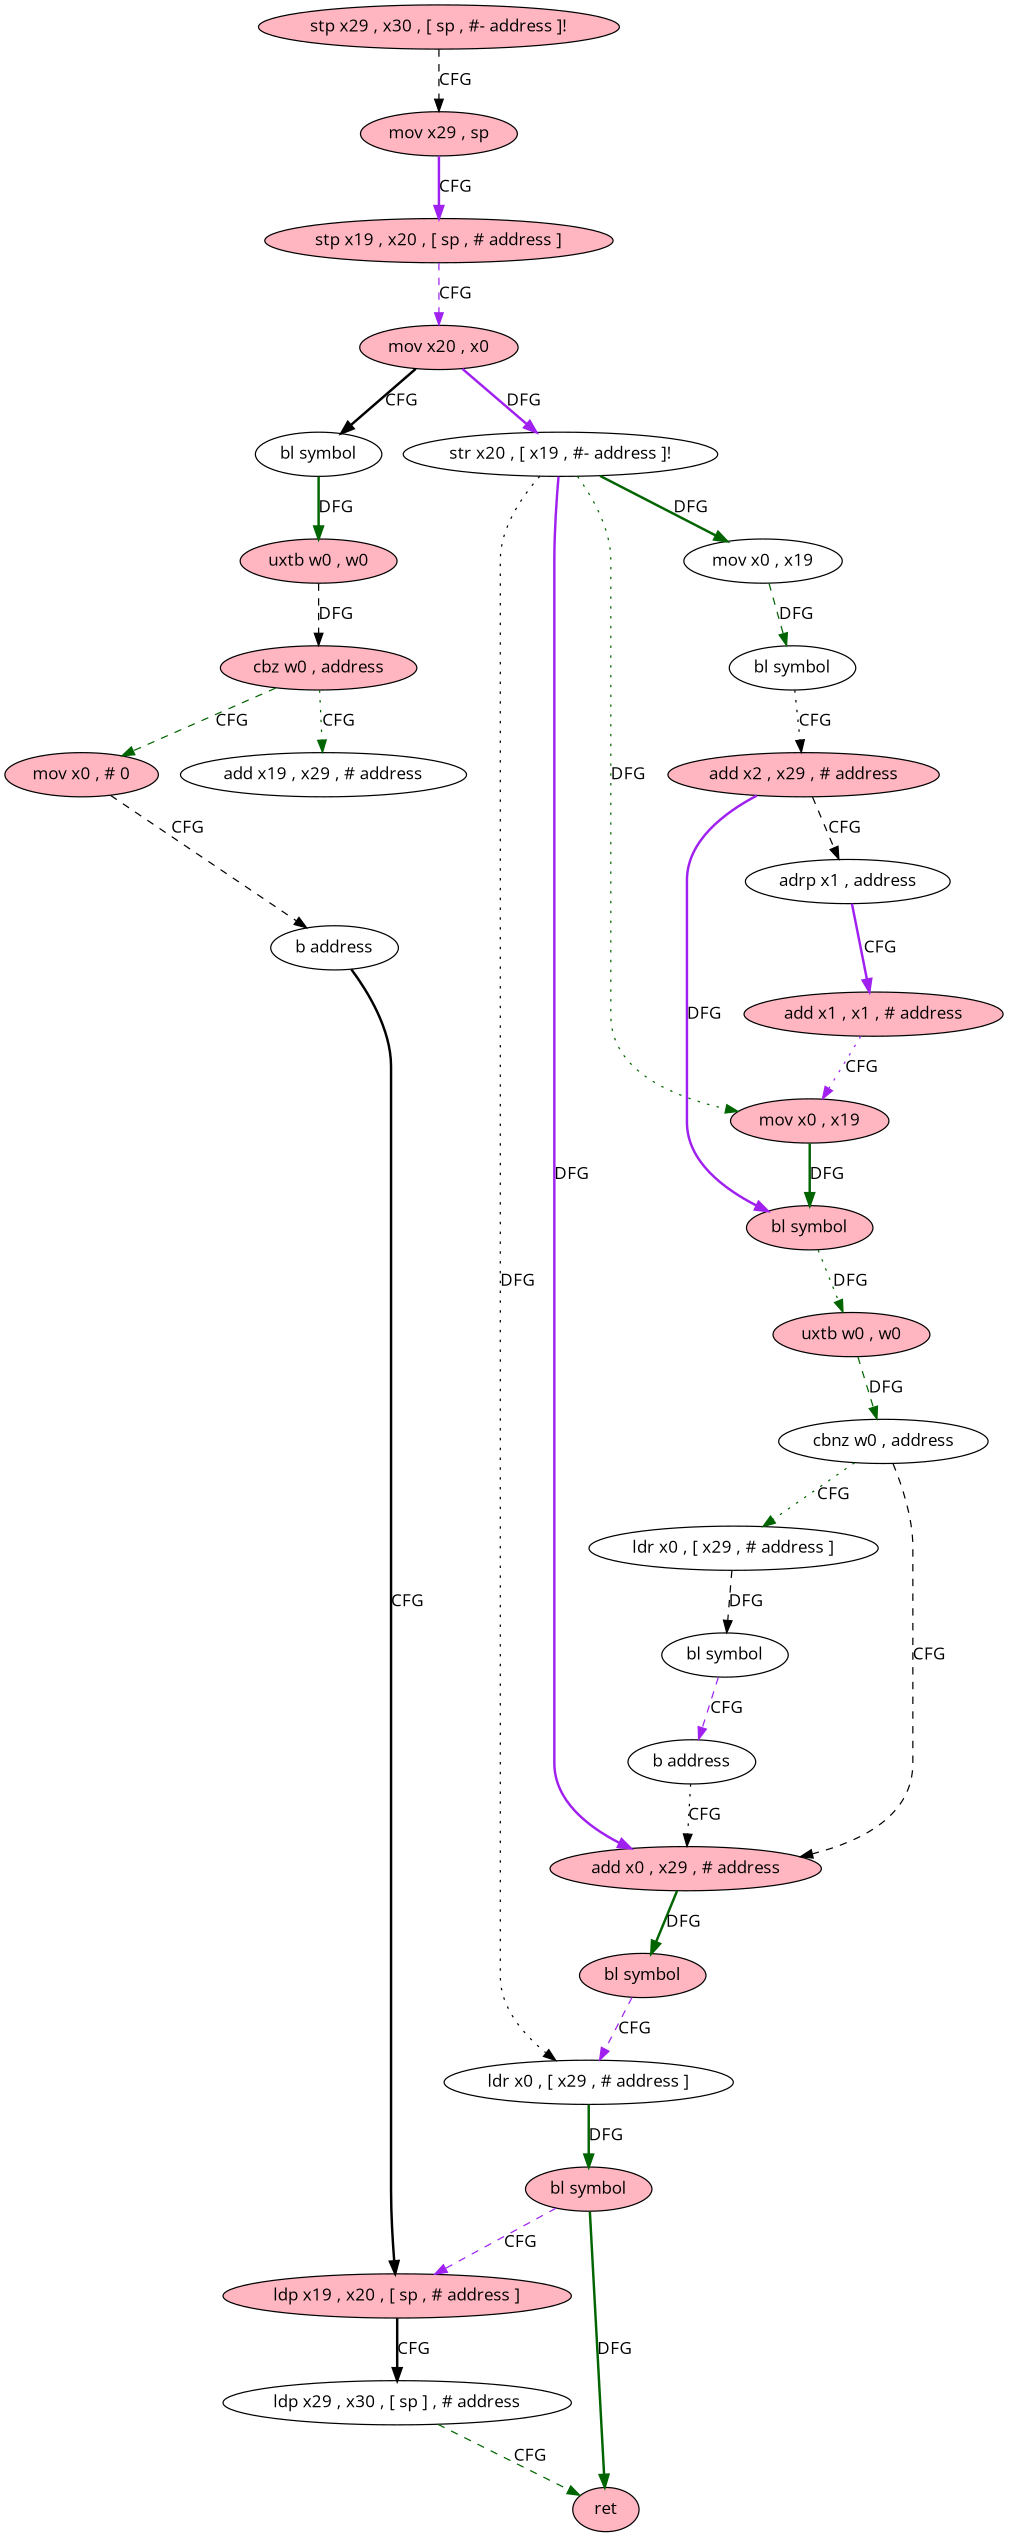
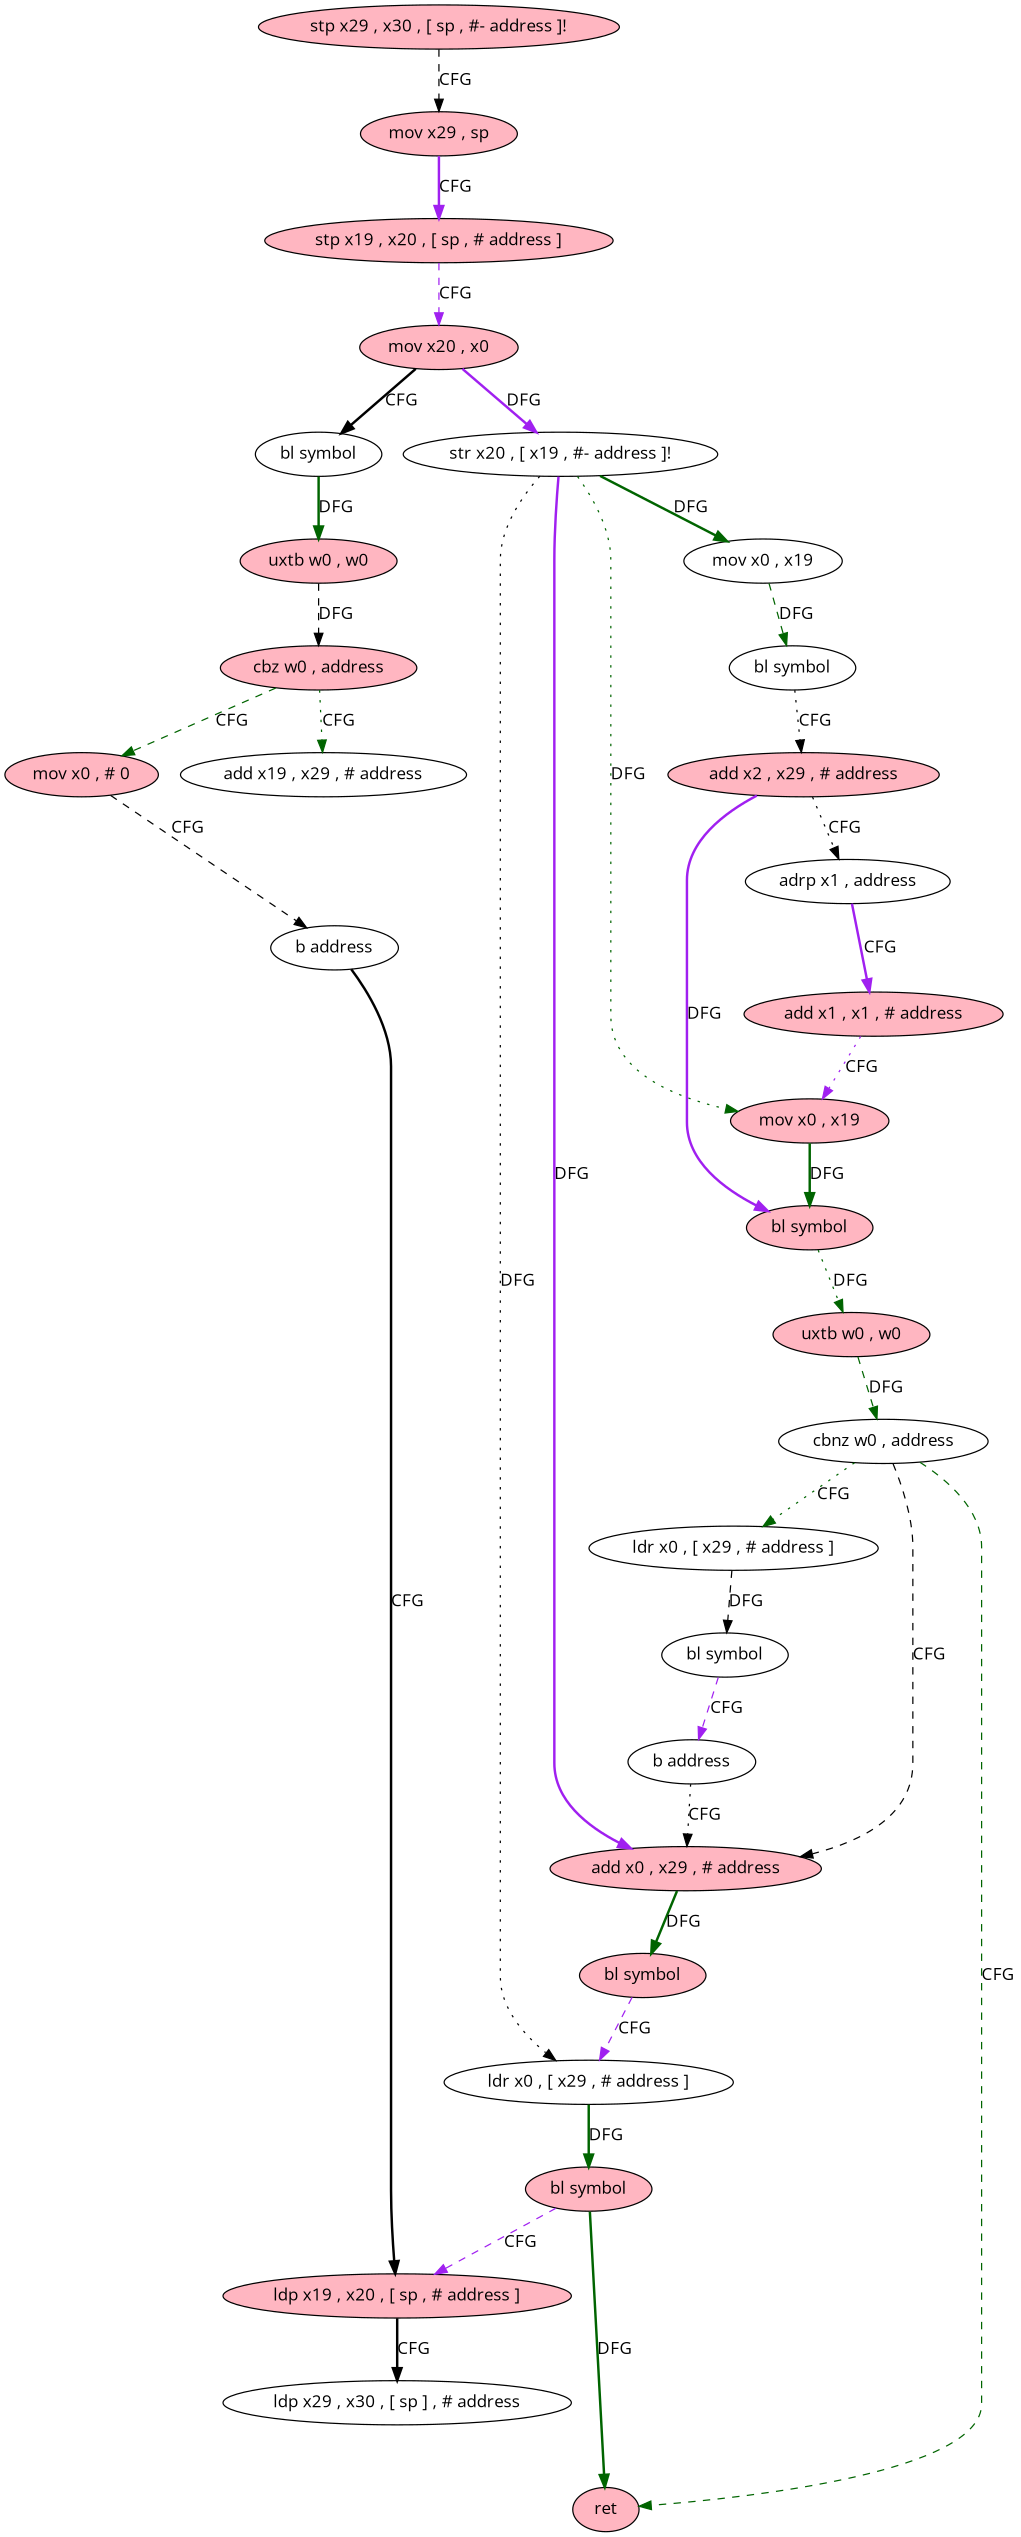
(823, 822) -> (823, 822)
(503, 2457) -> (982, 2100)
